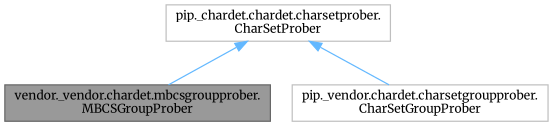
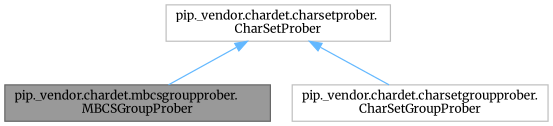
(278, 23) -> (278, 23)
(138, 103) -> (138, 103)
